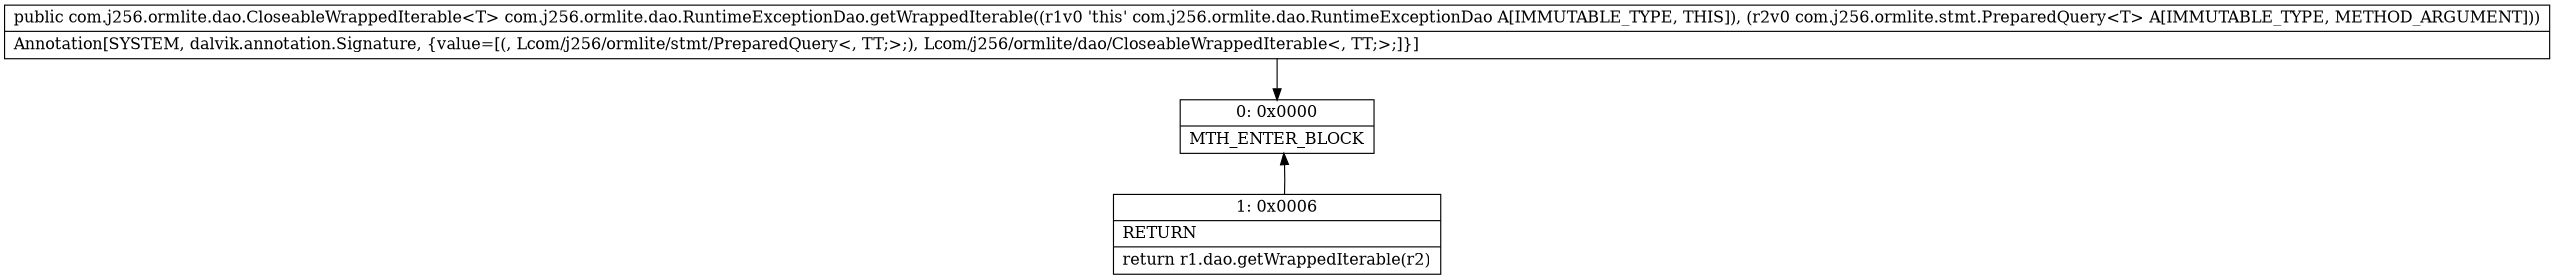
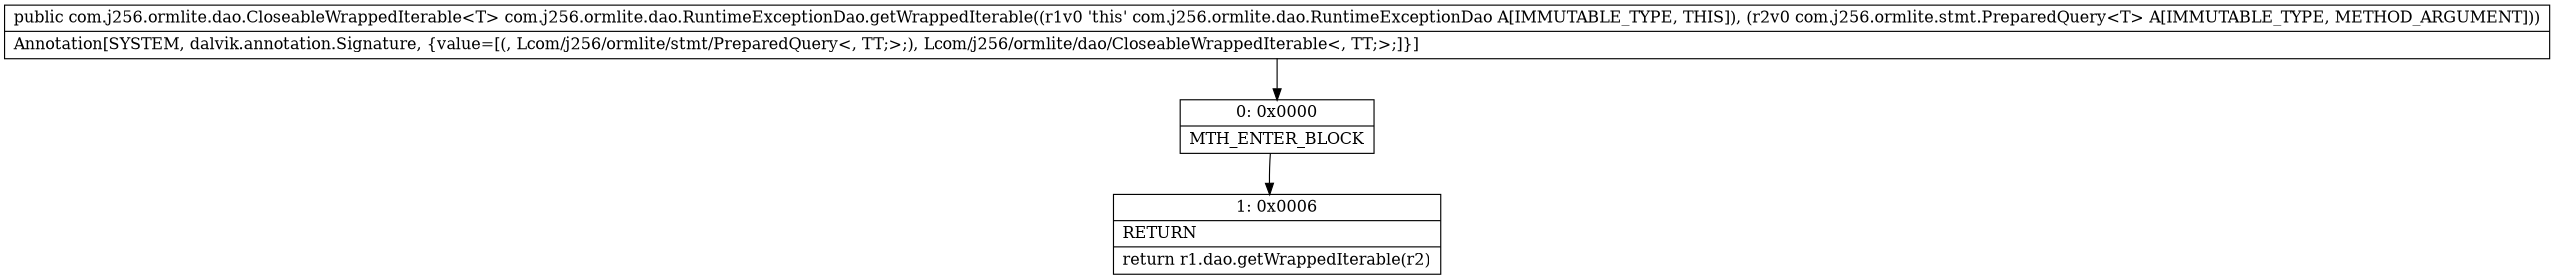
(1285, 180) -> (1270, 168)
